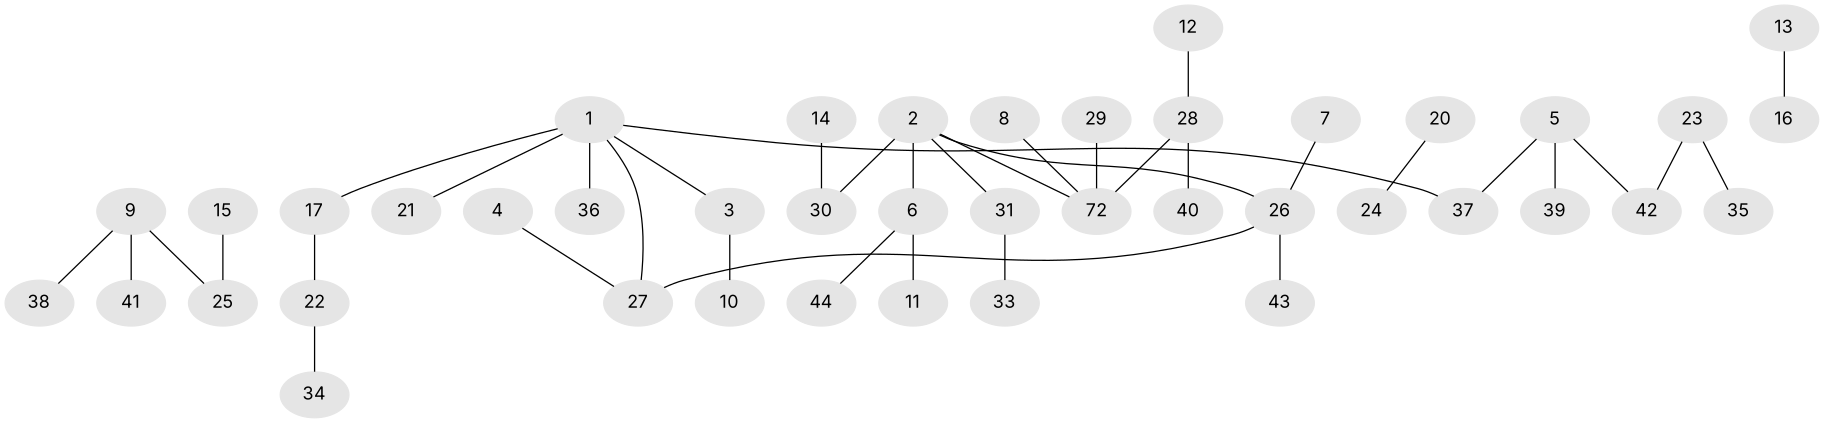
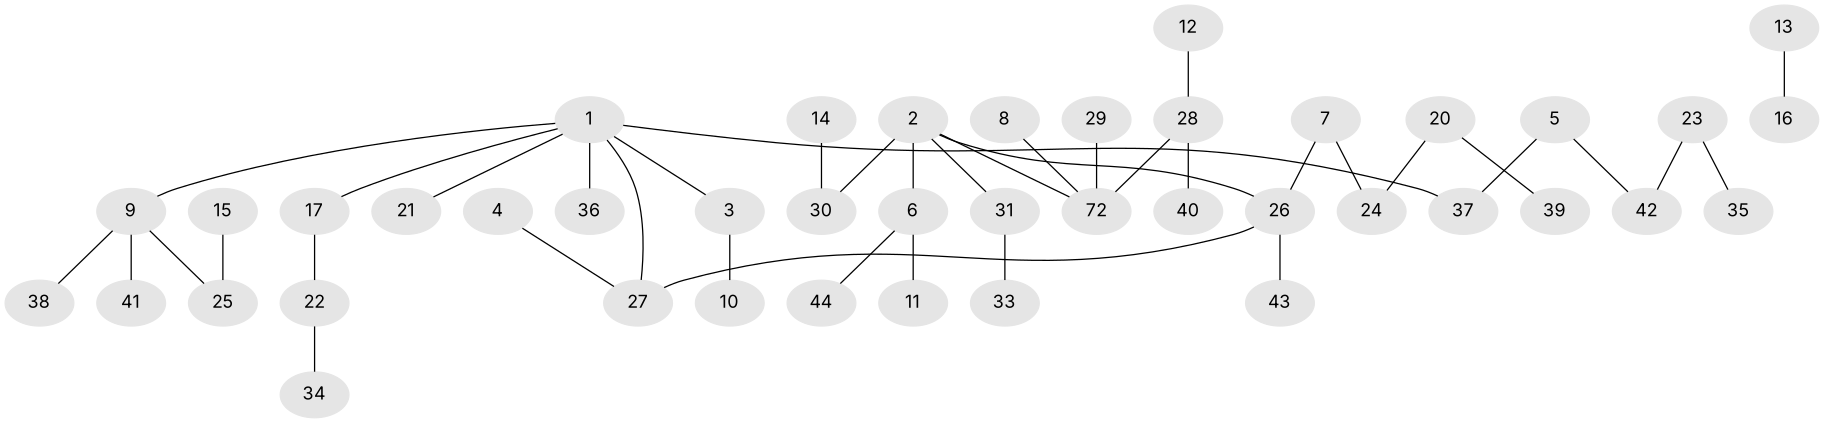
none -> (354, 148)
none -> (1348, 164)
(1555, 166) -> (1498, 166)
